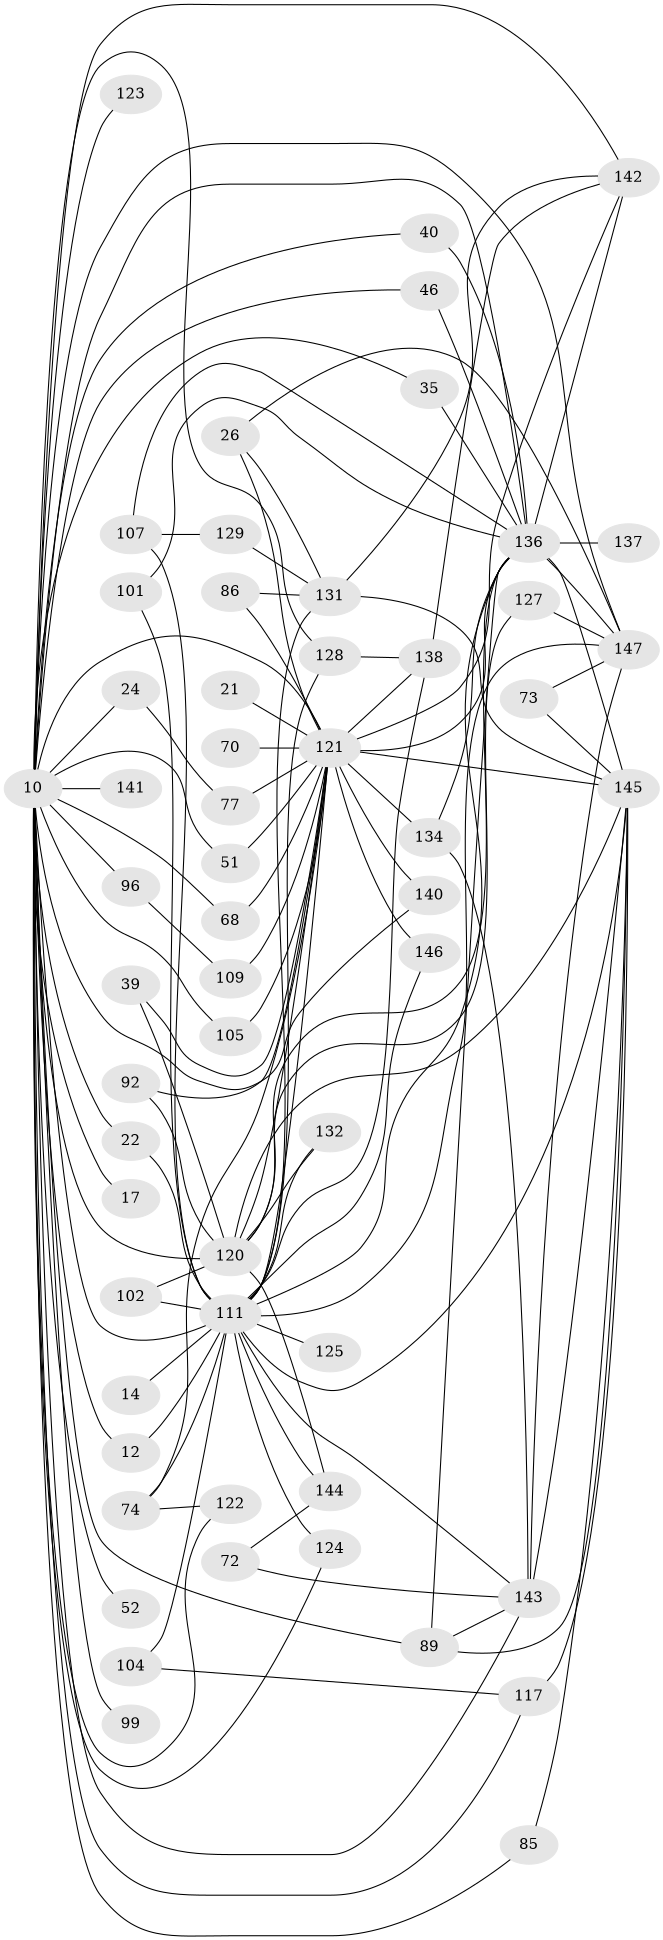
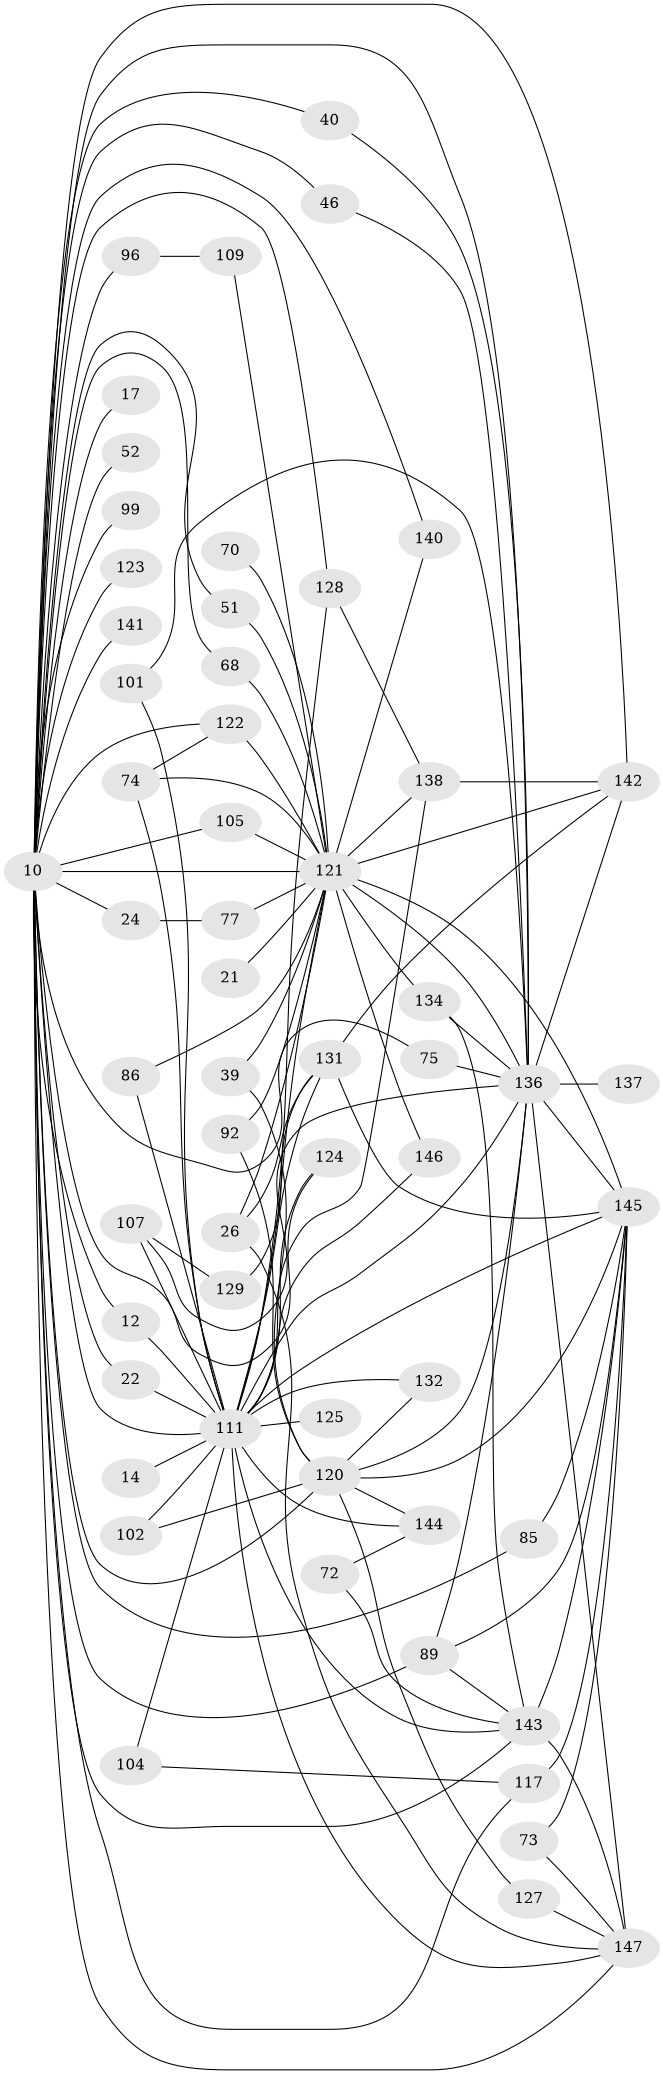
(430, 389) -> (430, 1060)
(273, 594) -> (179, 1245)
(293, 1005) -> (286, 795)
